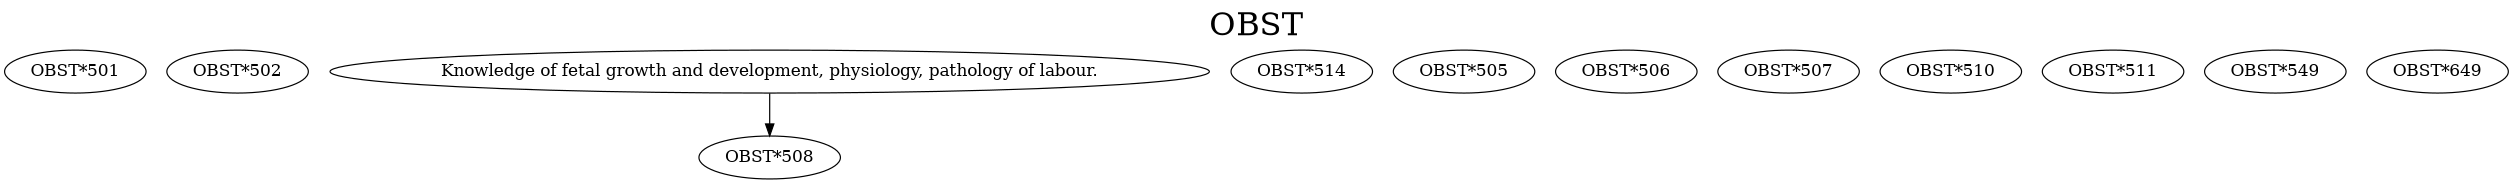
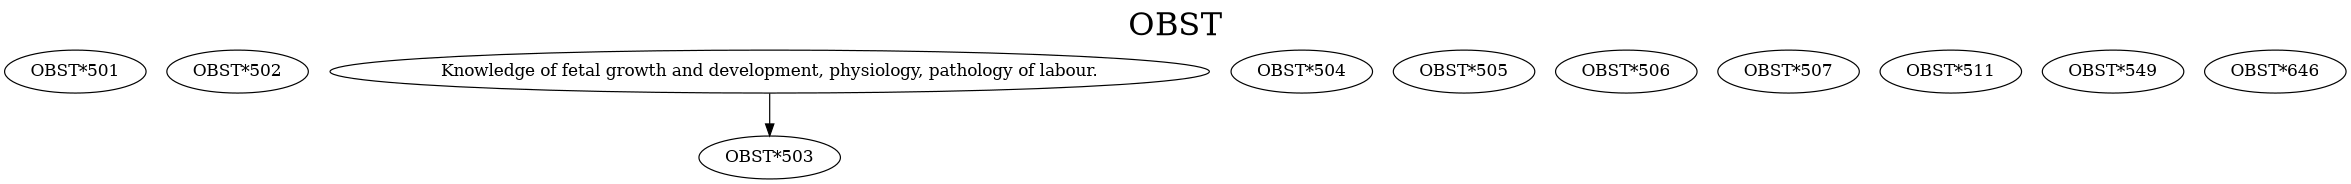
(1302, 72) -> (1302, 72)
(1951, 72) -> none
(2438, 72) -> (2275, 72)
(770, 157) -> (770, 157)
